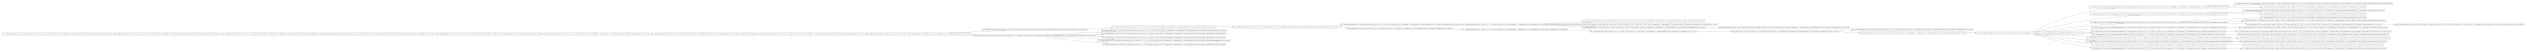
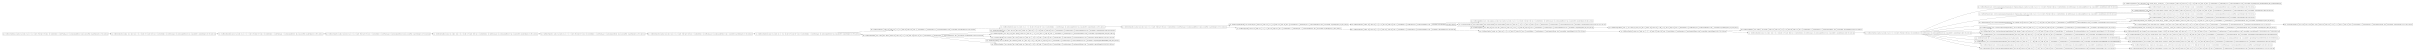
(57, 34) -> none
